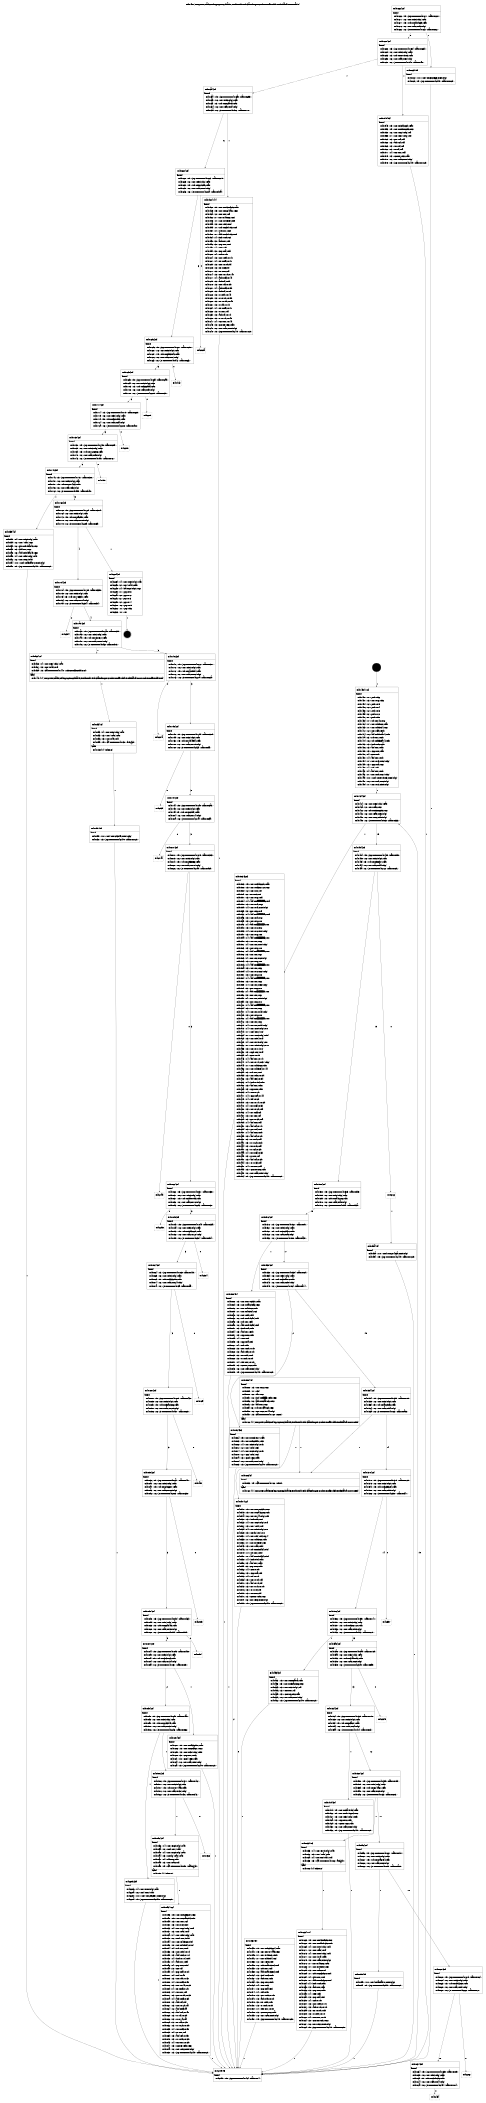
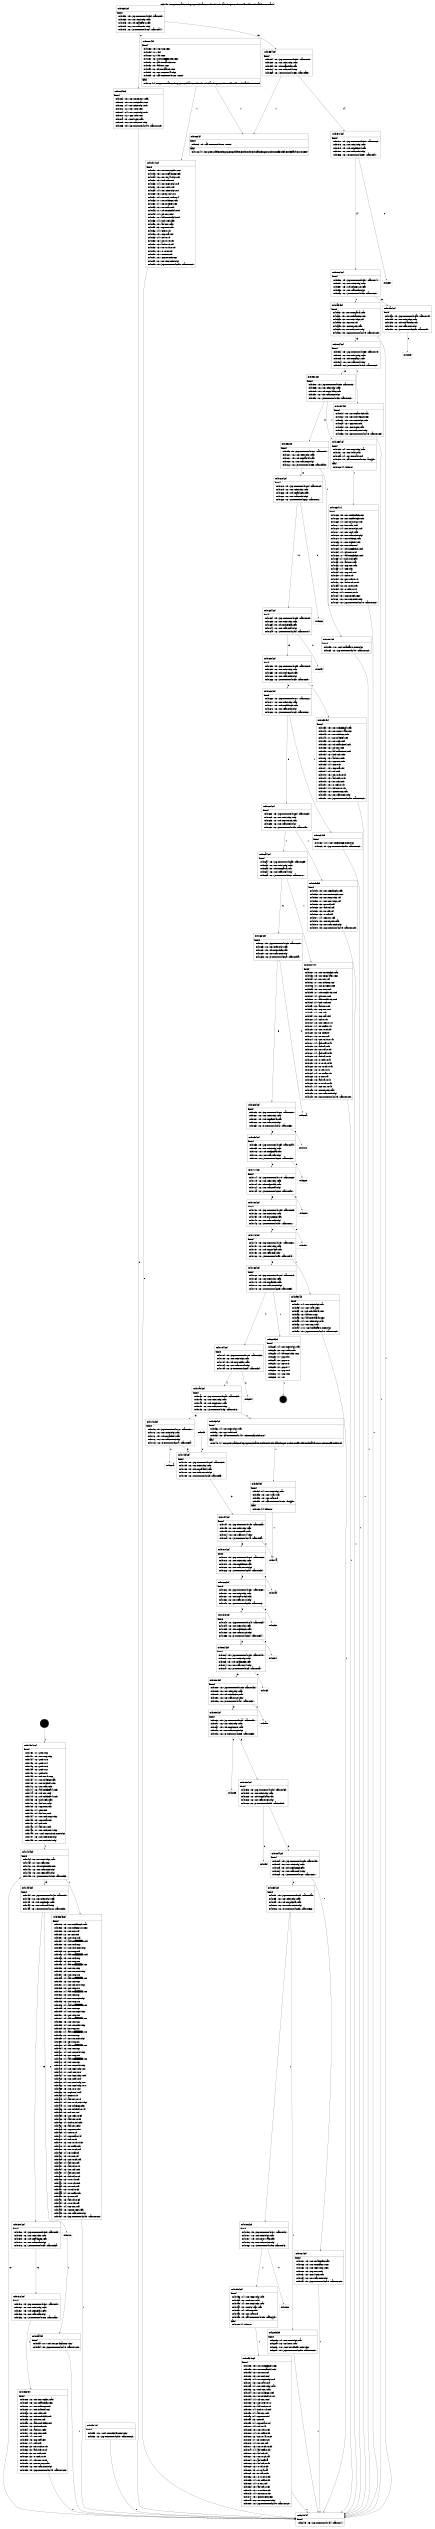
none -> (287, 669)
(172, 778) -> (201, 1443)
(114, 789) -> (273, 1534)
(284, 1251) -> none
(351, 1687) -> (356, 338)
